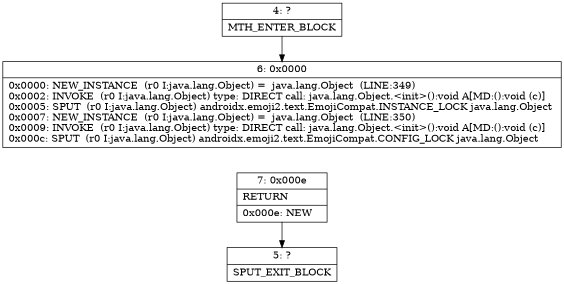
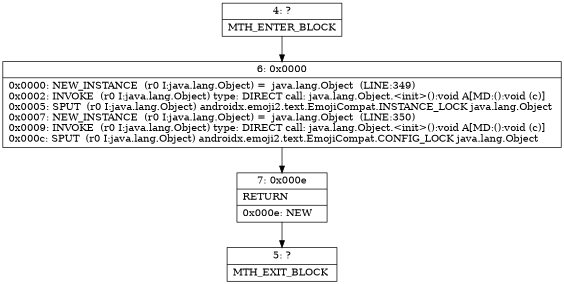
none -> (282, 157)
(282, 273) -> (281, 273)
